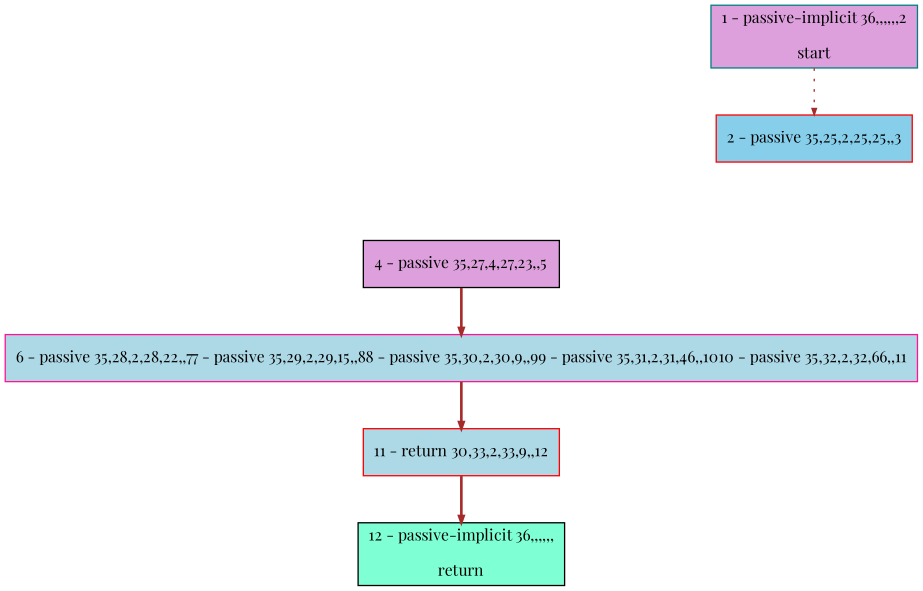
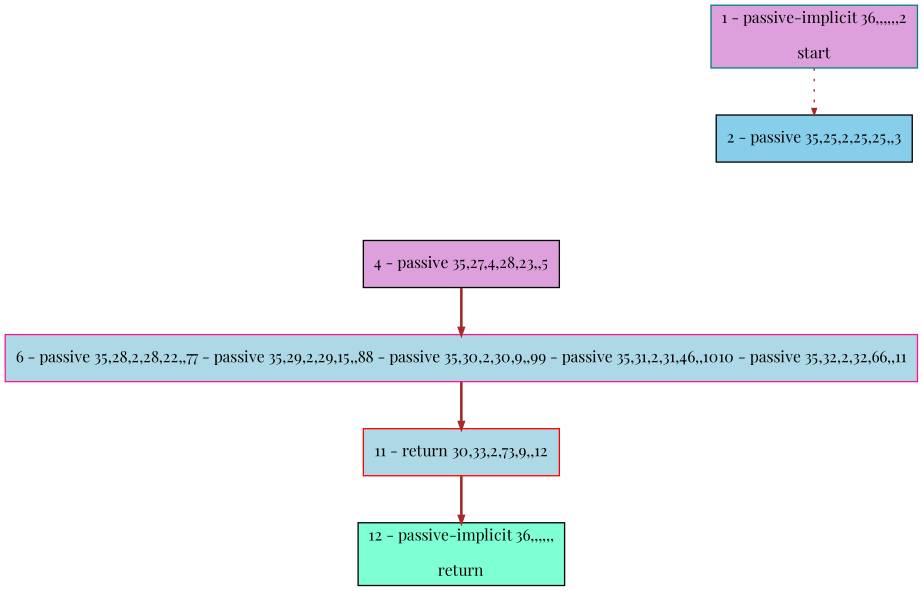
(814, 139) -> (814, 139)
(461, 264) -> (461, 264)
(461, 452) -> (461, 452)
